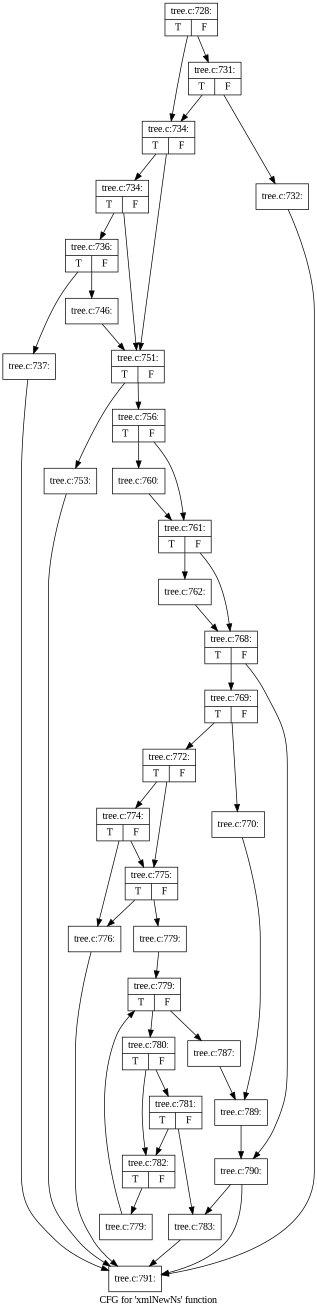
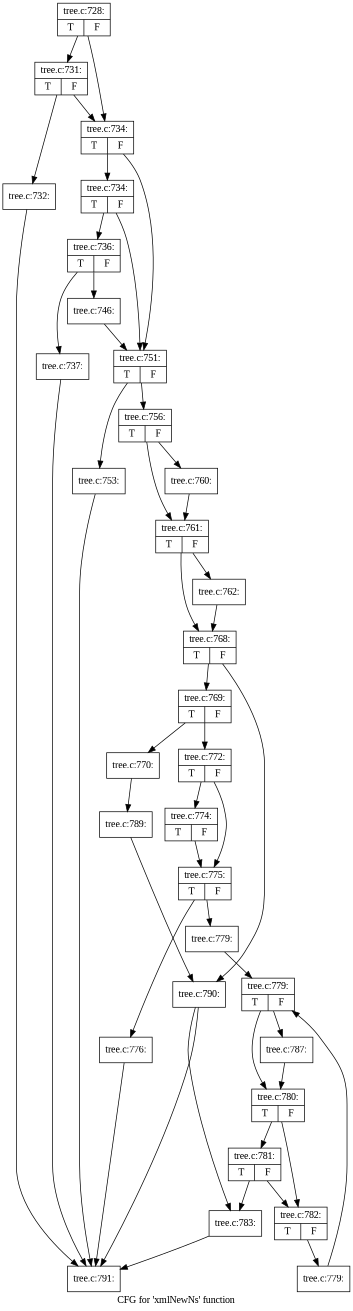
(109, 880) -> none
(226, 1080) -> (283, 1072)
